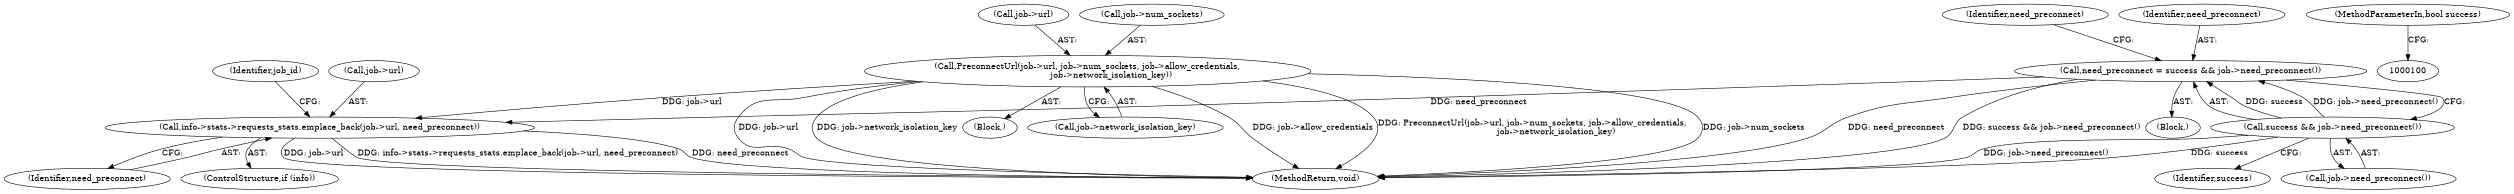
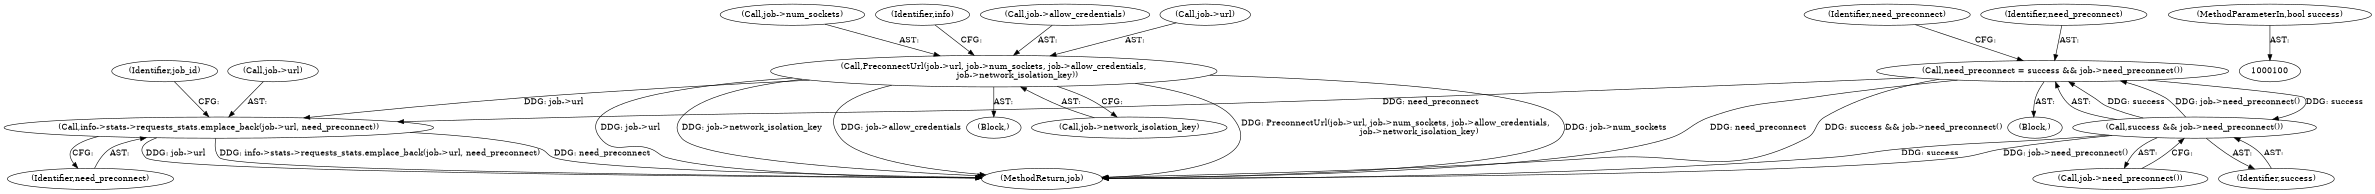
none -> (923, 15)
none -> (1065, 15)
(2420, 40) -> (2281, 40)
(2456, 102) -> (2335, 102)
none -> (2258, 151)
(2292, 153) -> (2244, 153)
(2372, 153) -> (2184, 153)
(260, 179) -> none
(1316, 179) -> (1042, 179)
